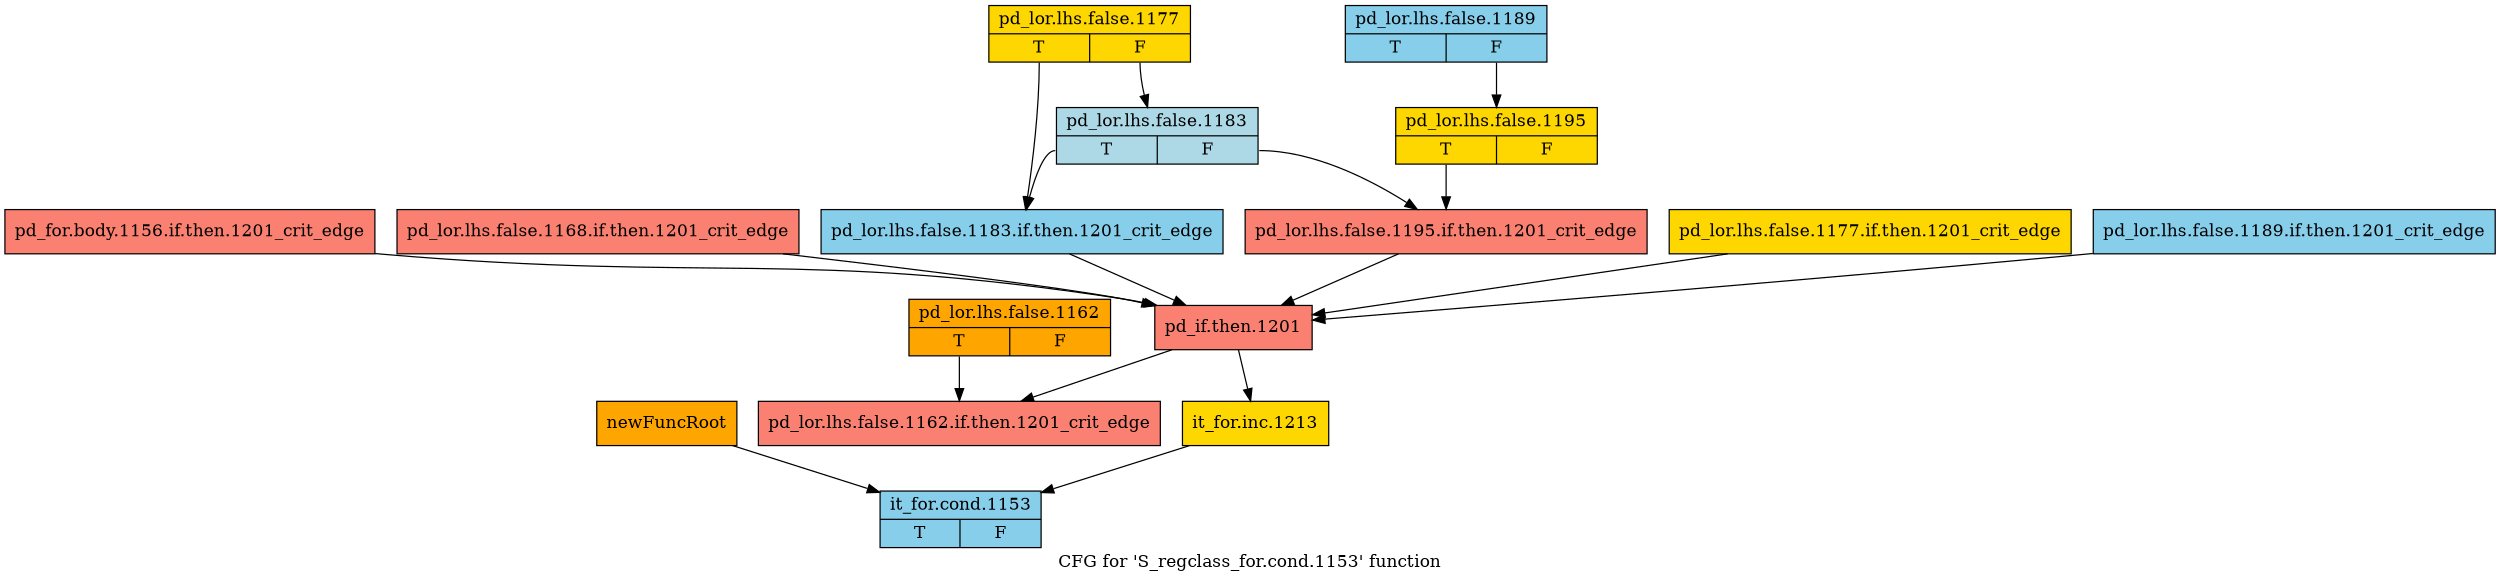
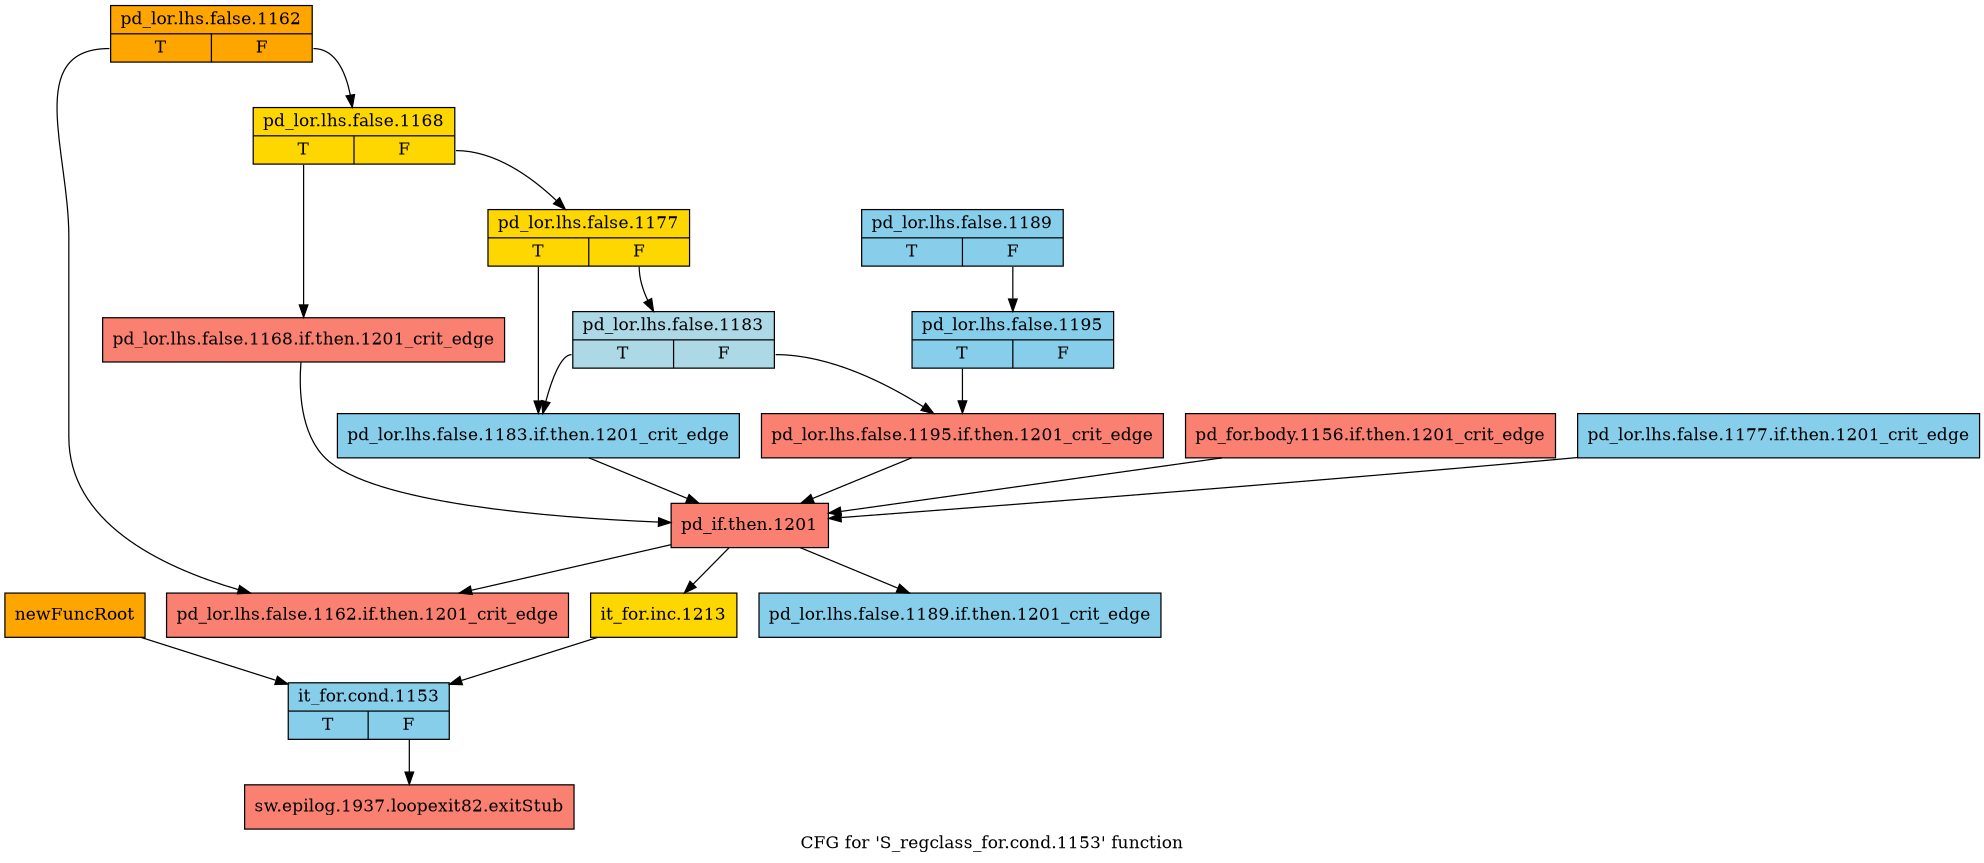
none -> (354, 136)
(1497, 136) -> (1013, 340)
(1870, 232) -> (1779, 436)
(1709, 288) -> (849, 568)
none -> (409, 807)
